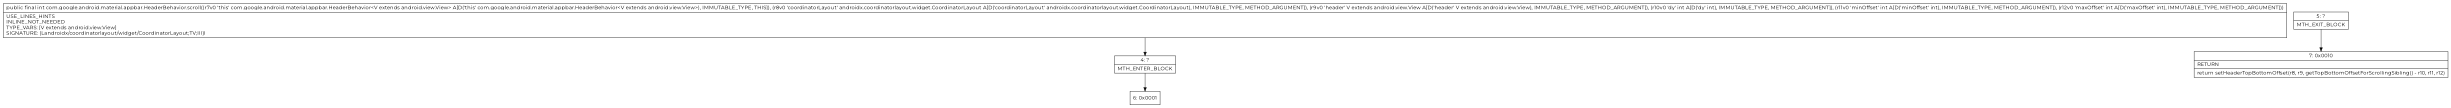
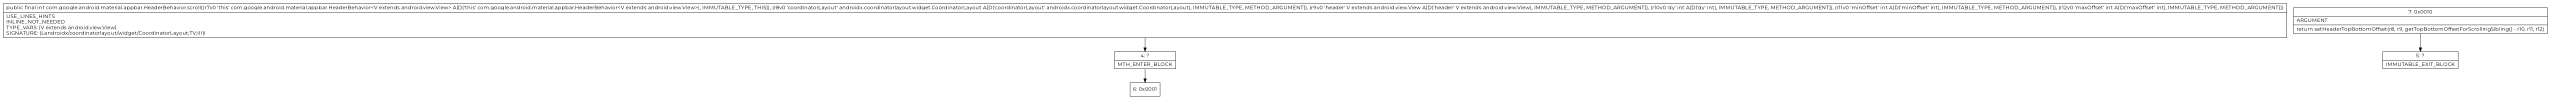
(2321, 25) -> (2420, 64)
(2321, 38) -> (2420, 41)
(2208, 64) -> (2312, 20)
